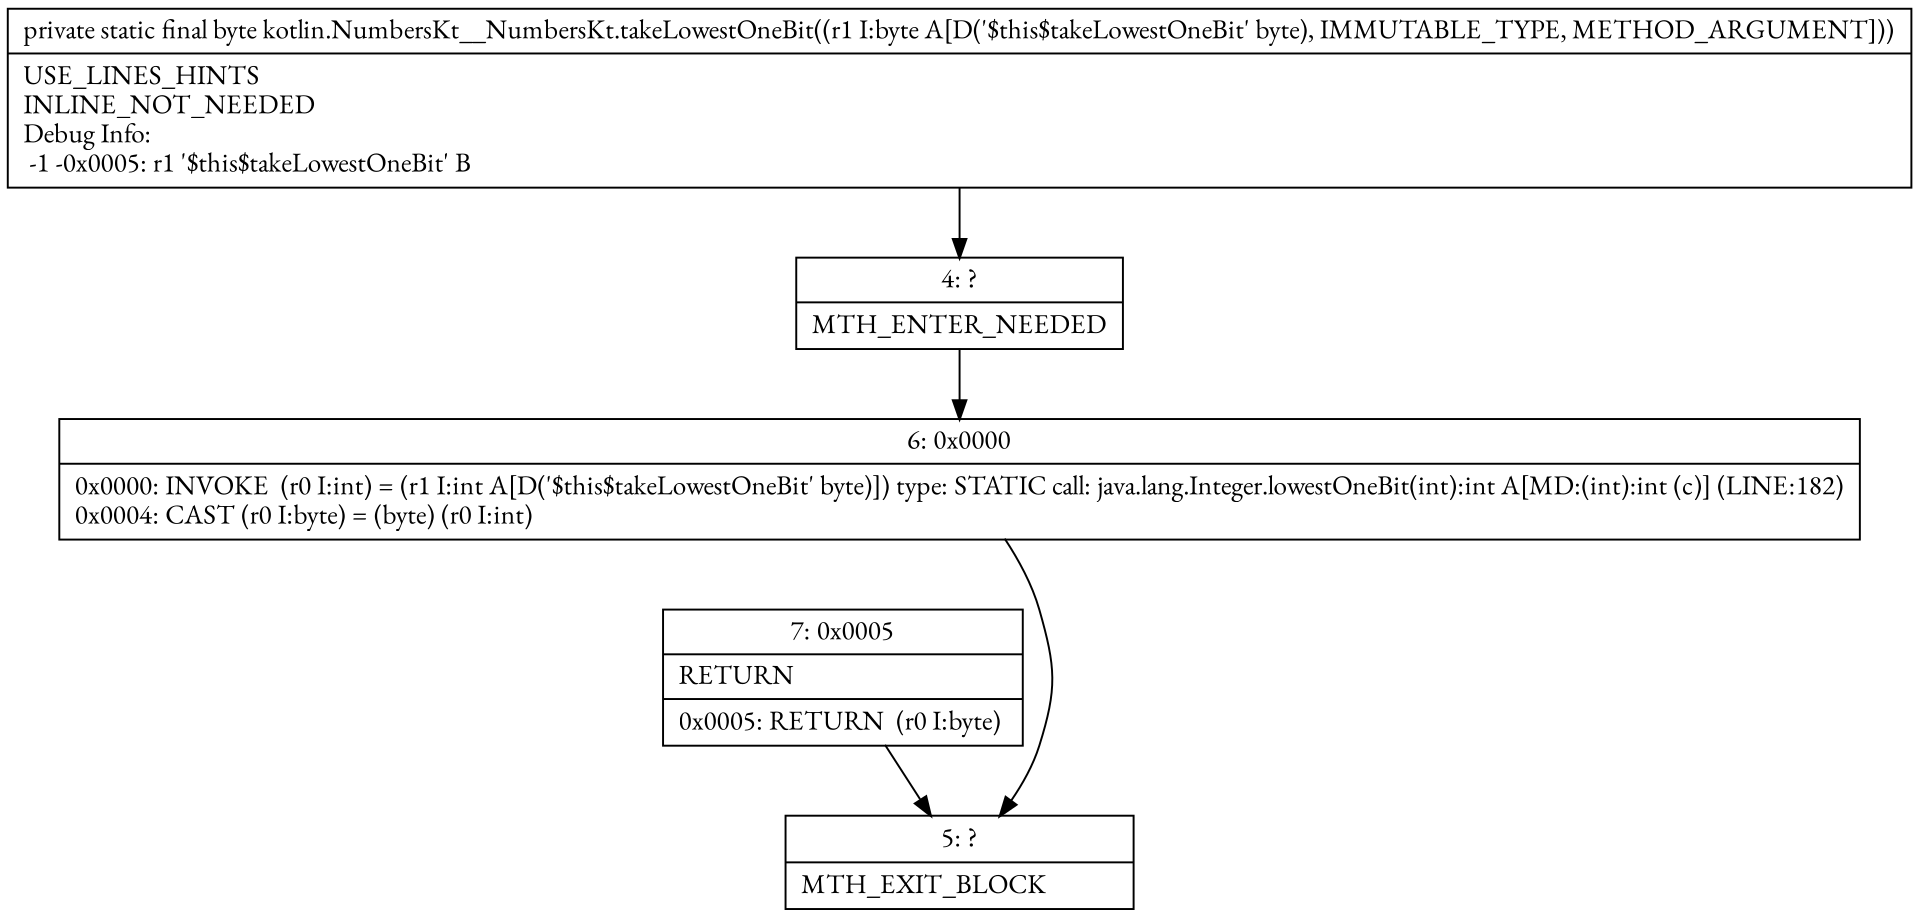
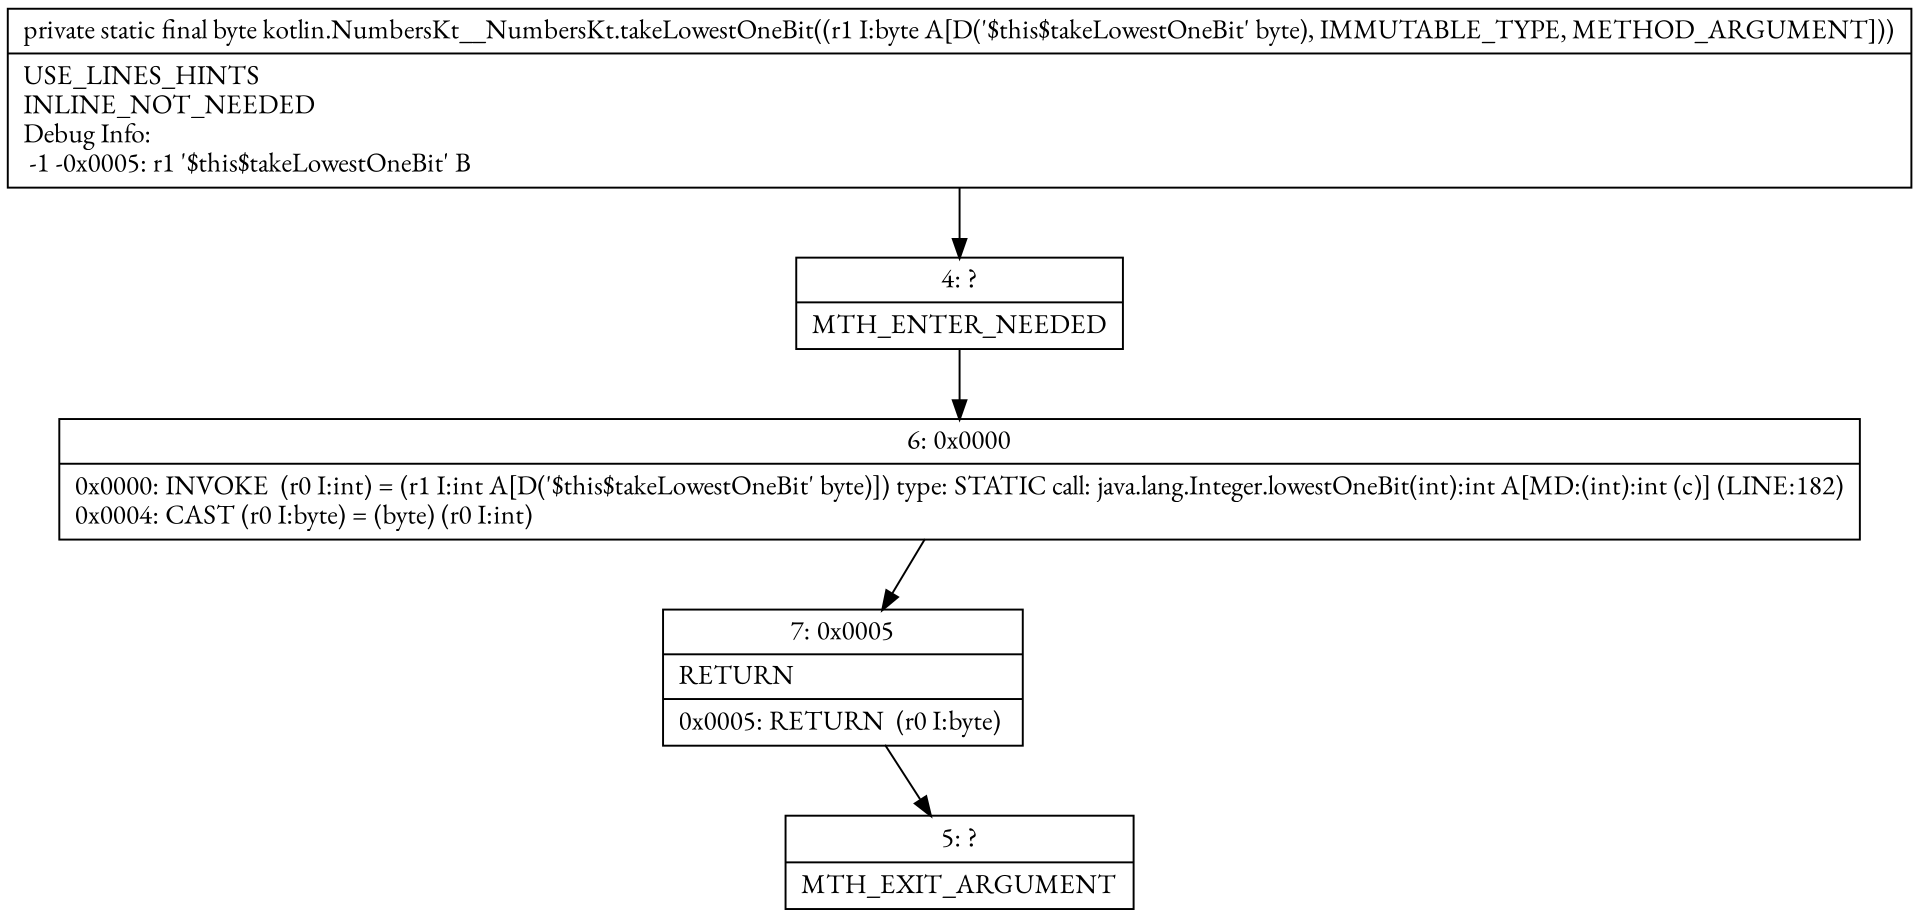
(1052, 669) -> (909, 566)
(925, 885) -> (960, 885)
